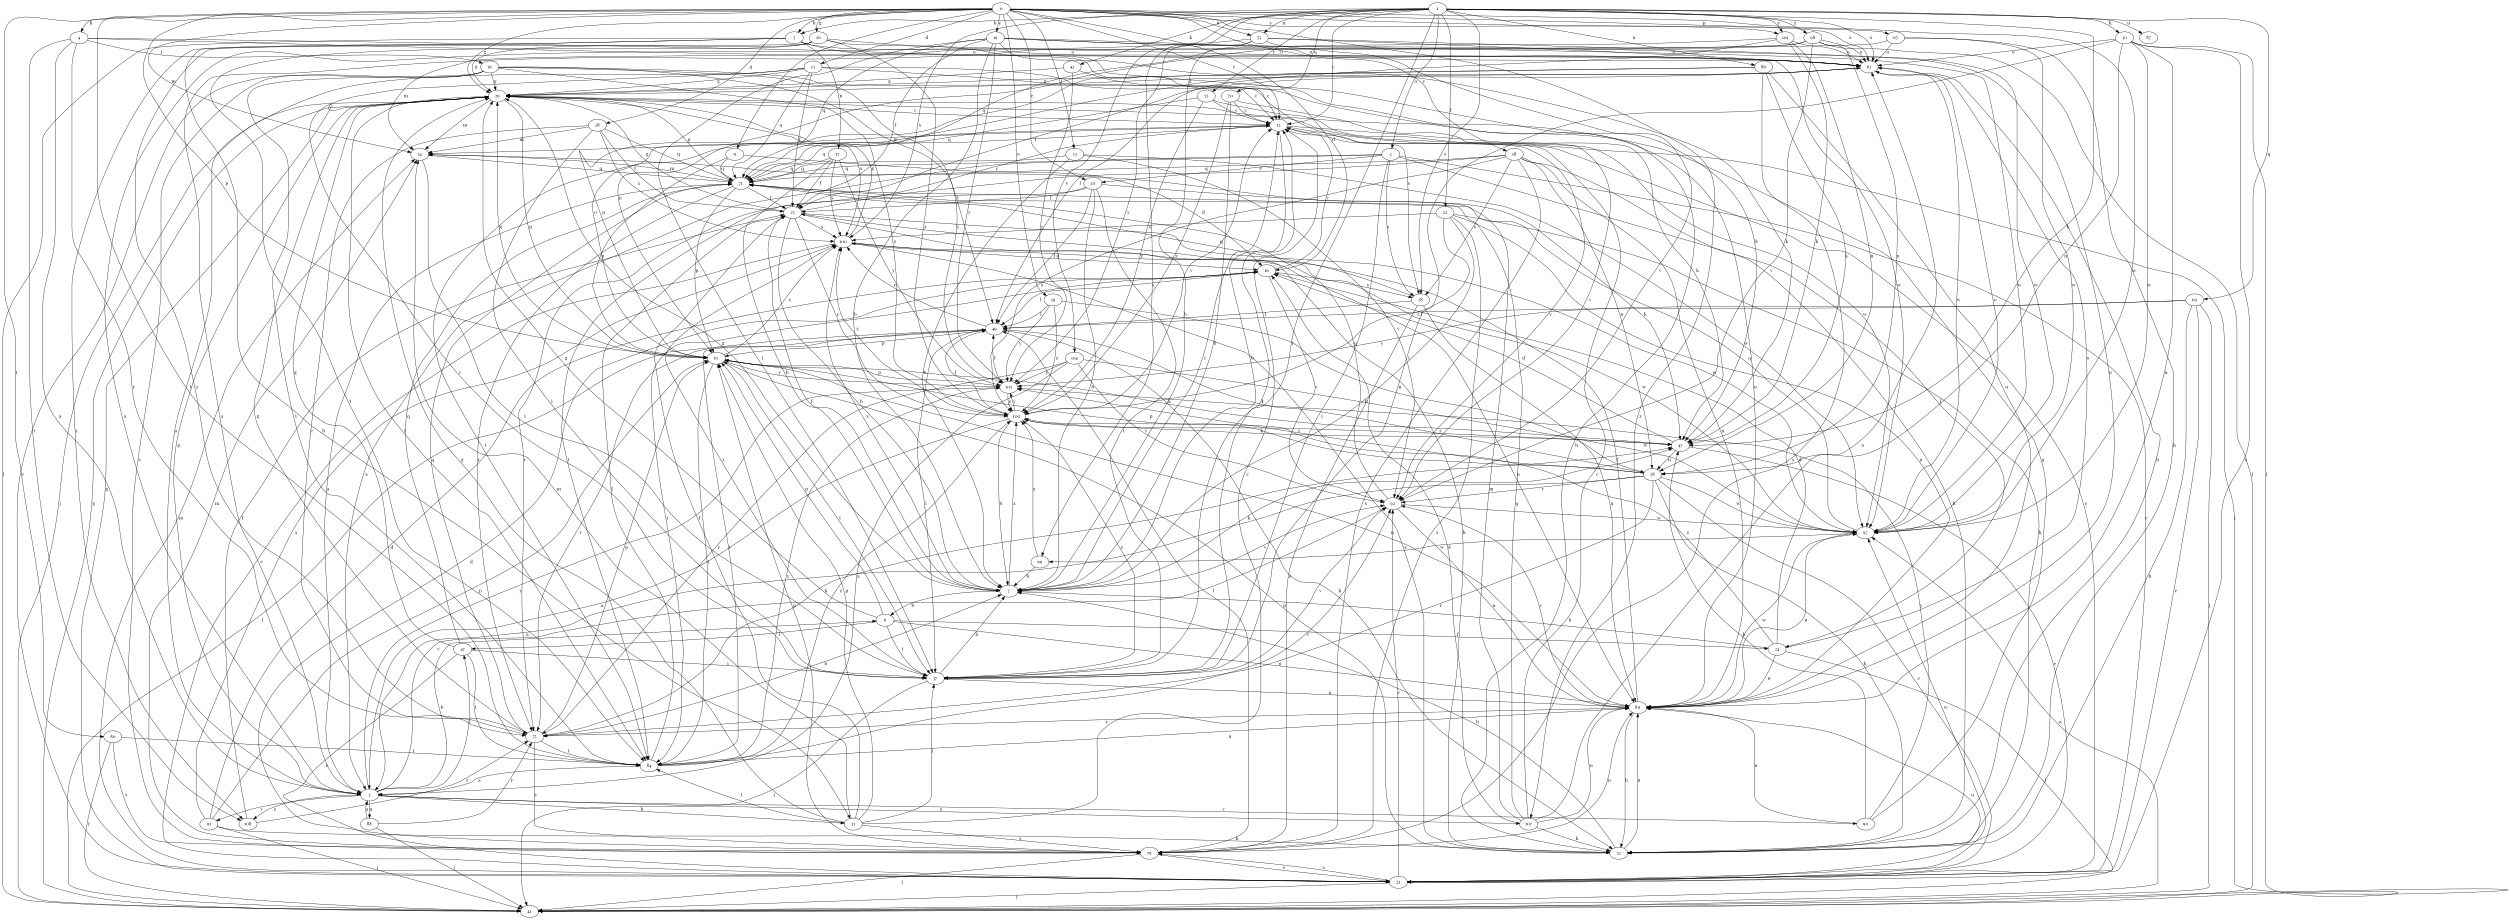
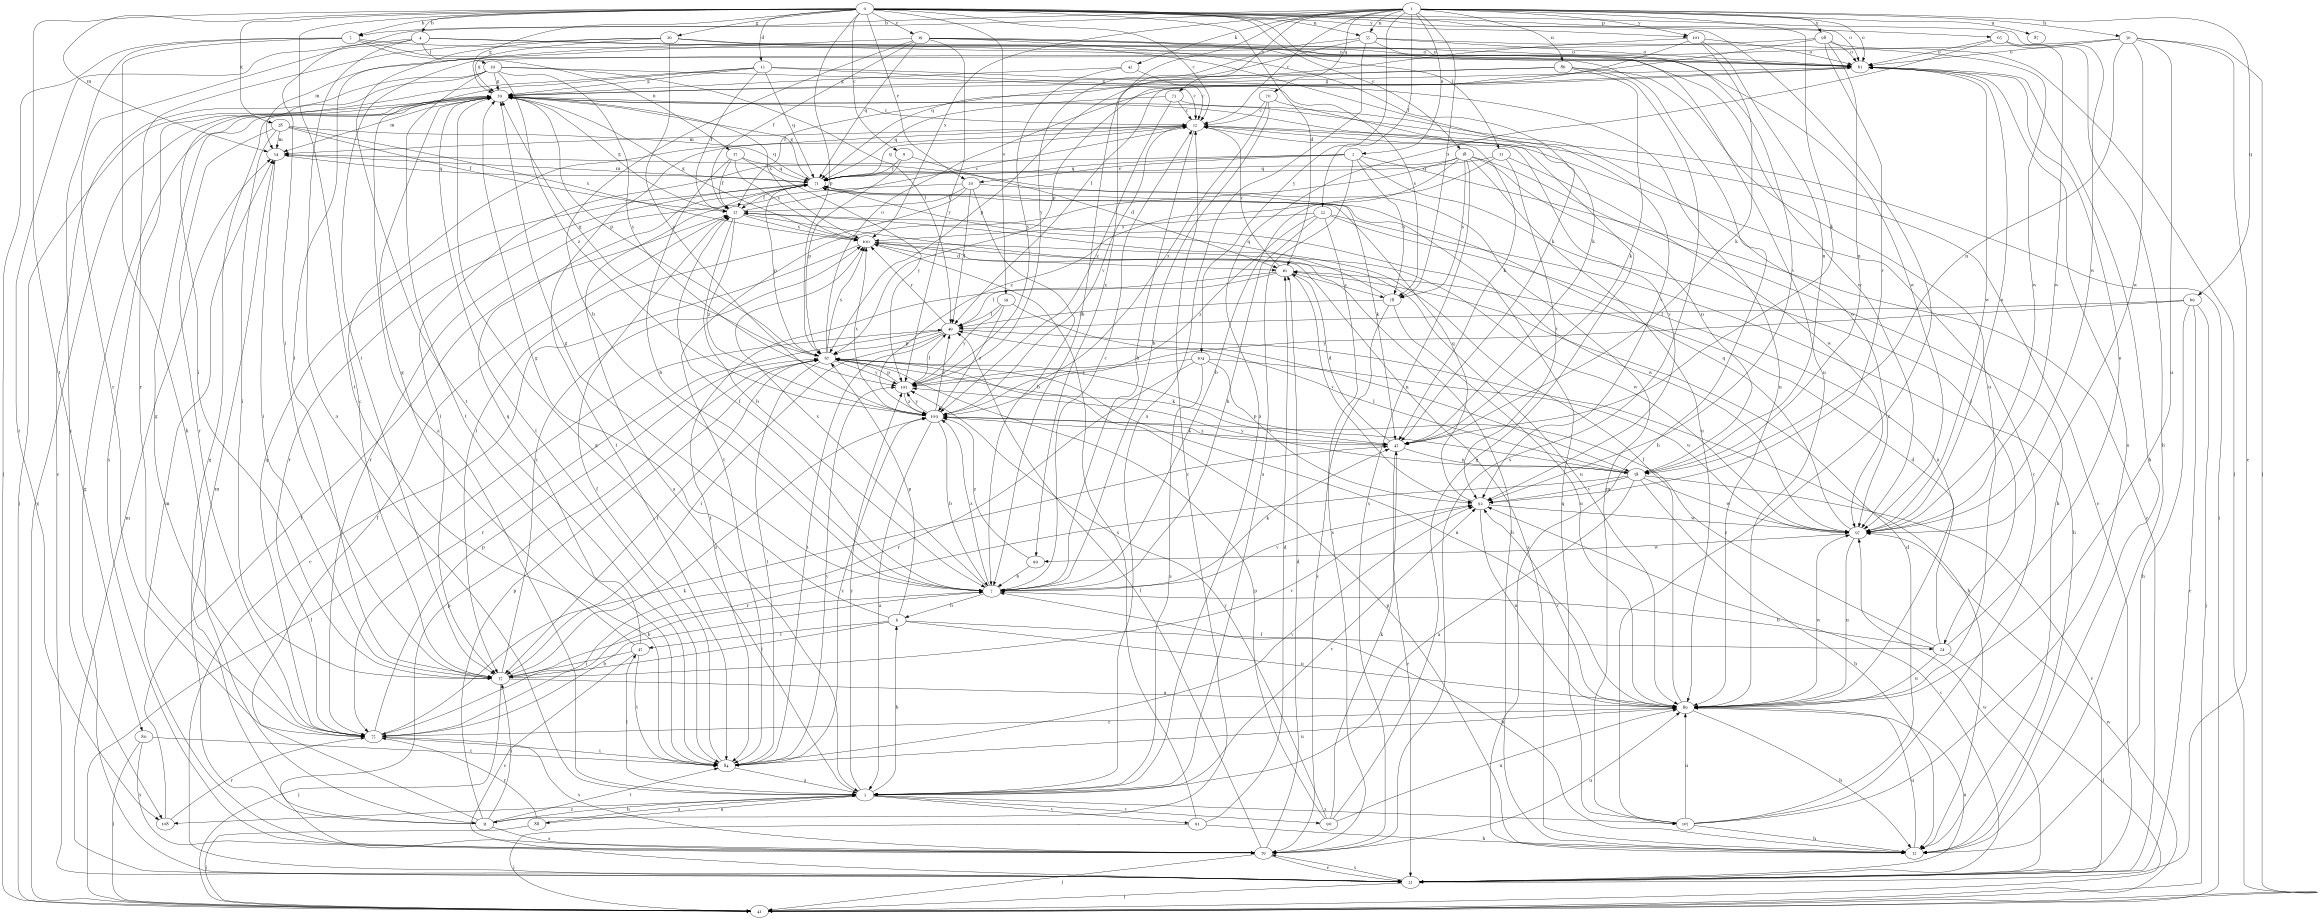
(723, 169) -> (893, 169)
(462, 594) -> (1180, 494)
